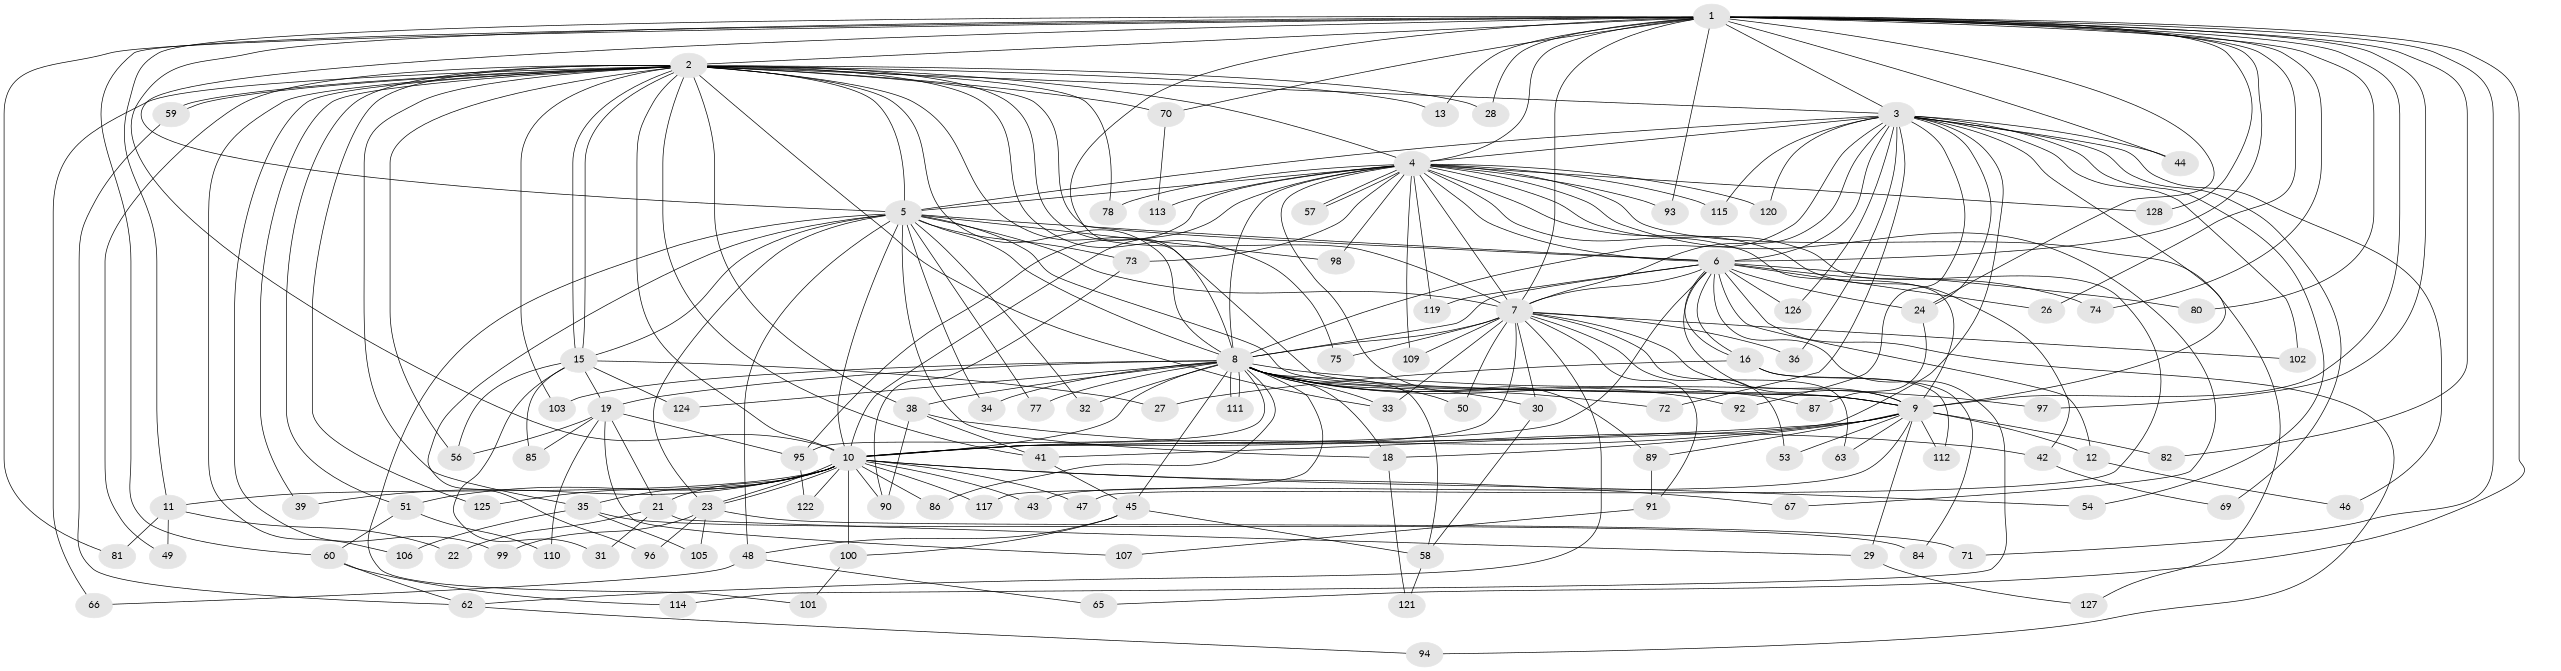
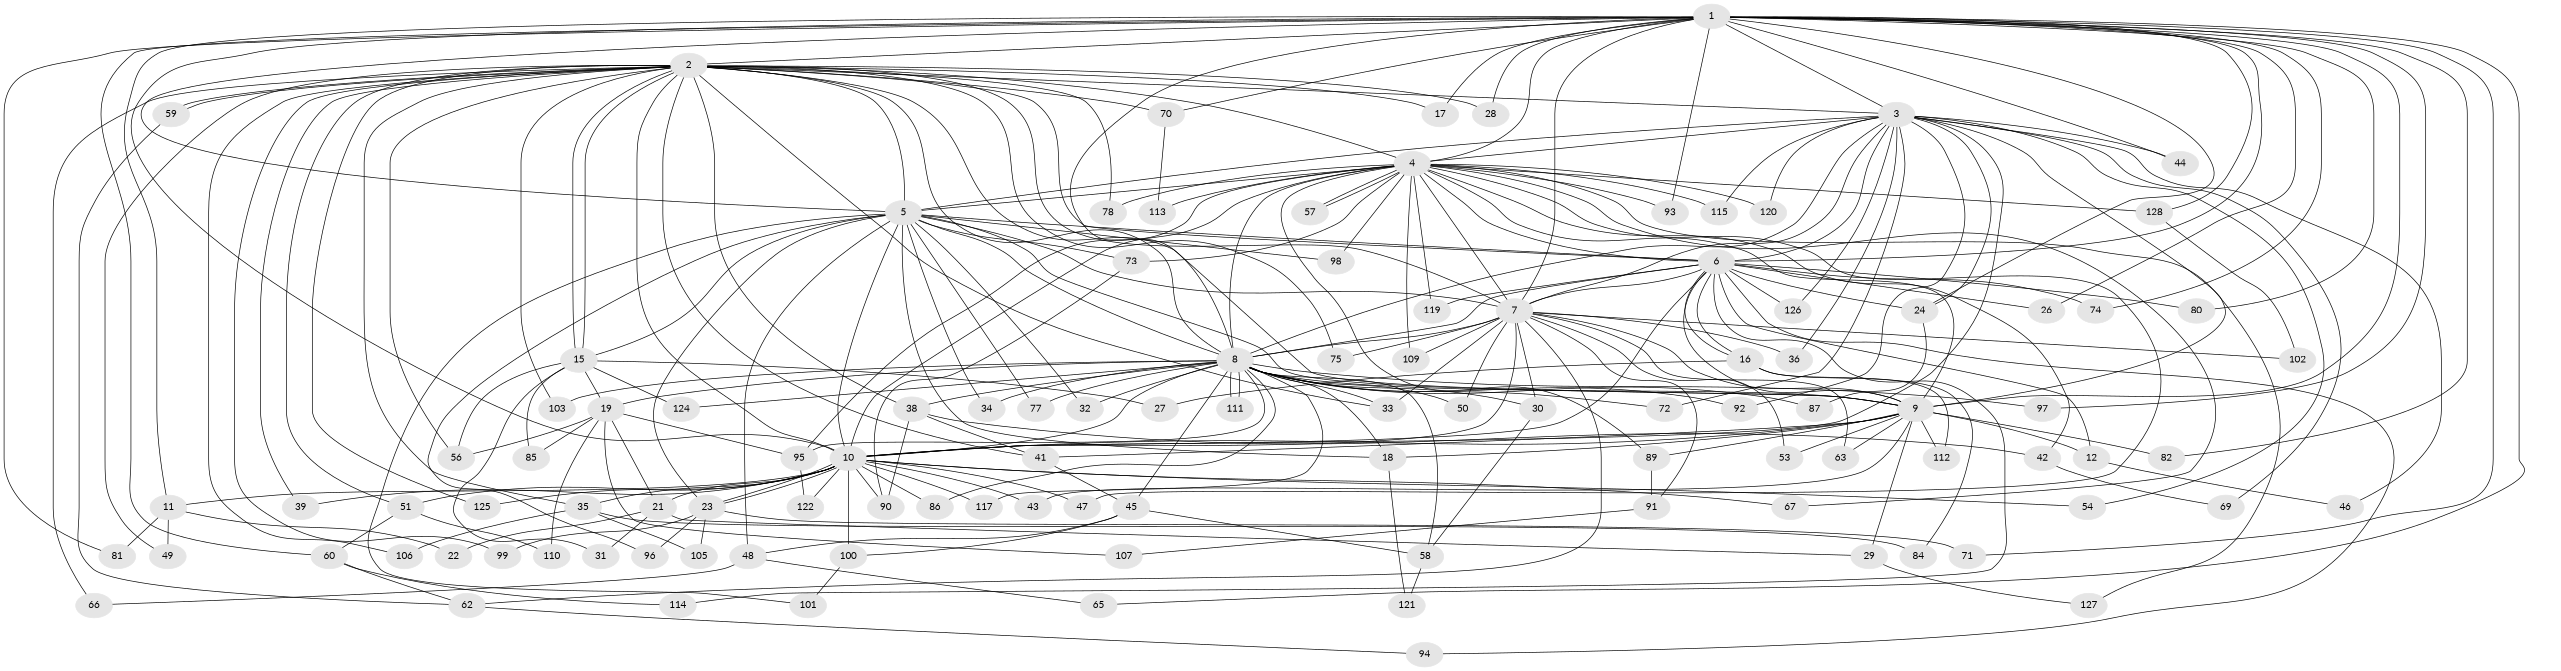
(1440, 115) -> (1440, 115)
(2115, 186) -> (2240, 278)
